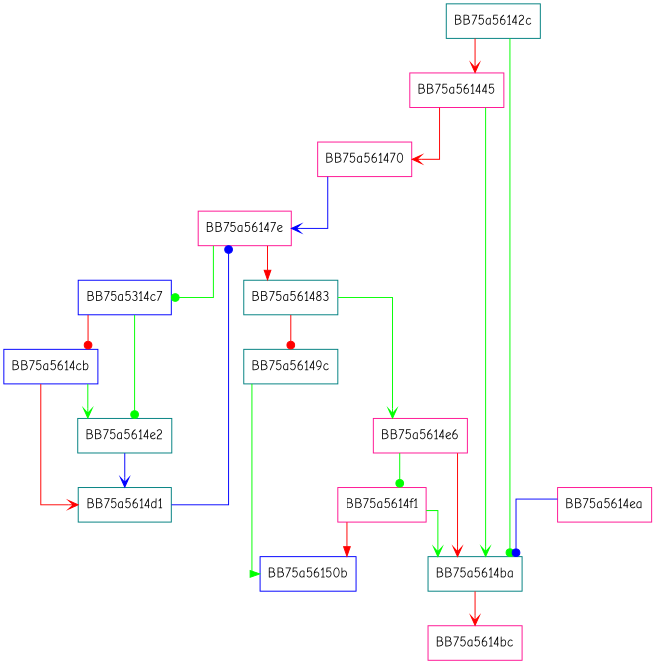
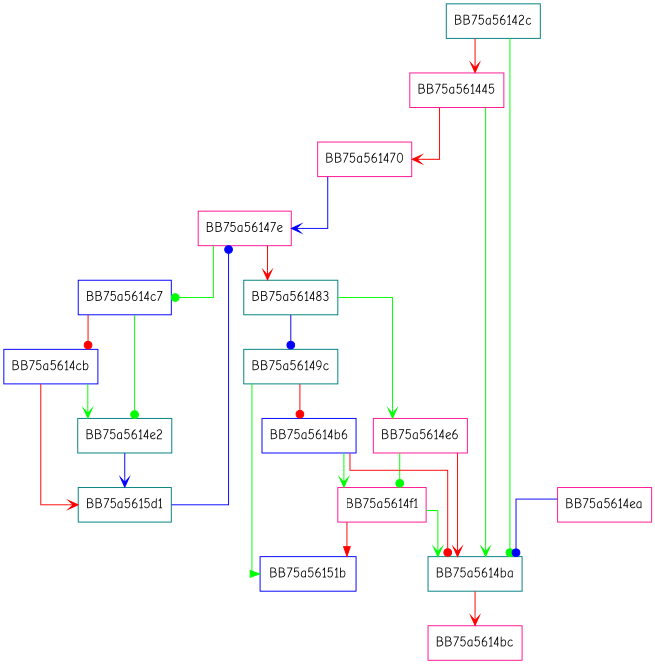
(268, 258) -> (268, 258)
(125, 298) -> (125, 298)
(291, 328) -> (291, 328)
none -> (309, 436)
(125, 505) -> (125, 505)
(308, 574) -> (308, 574)
